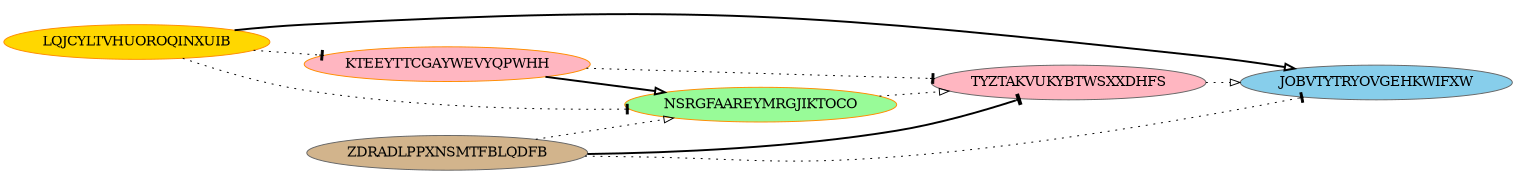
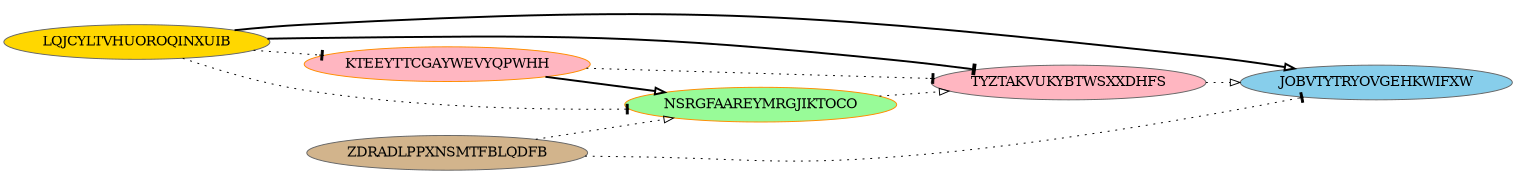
(137, 42) -> (137, 42)
(804, 143) -> (620, 39)
